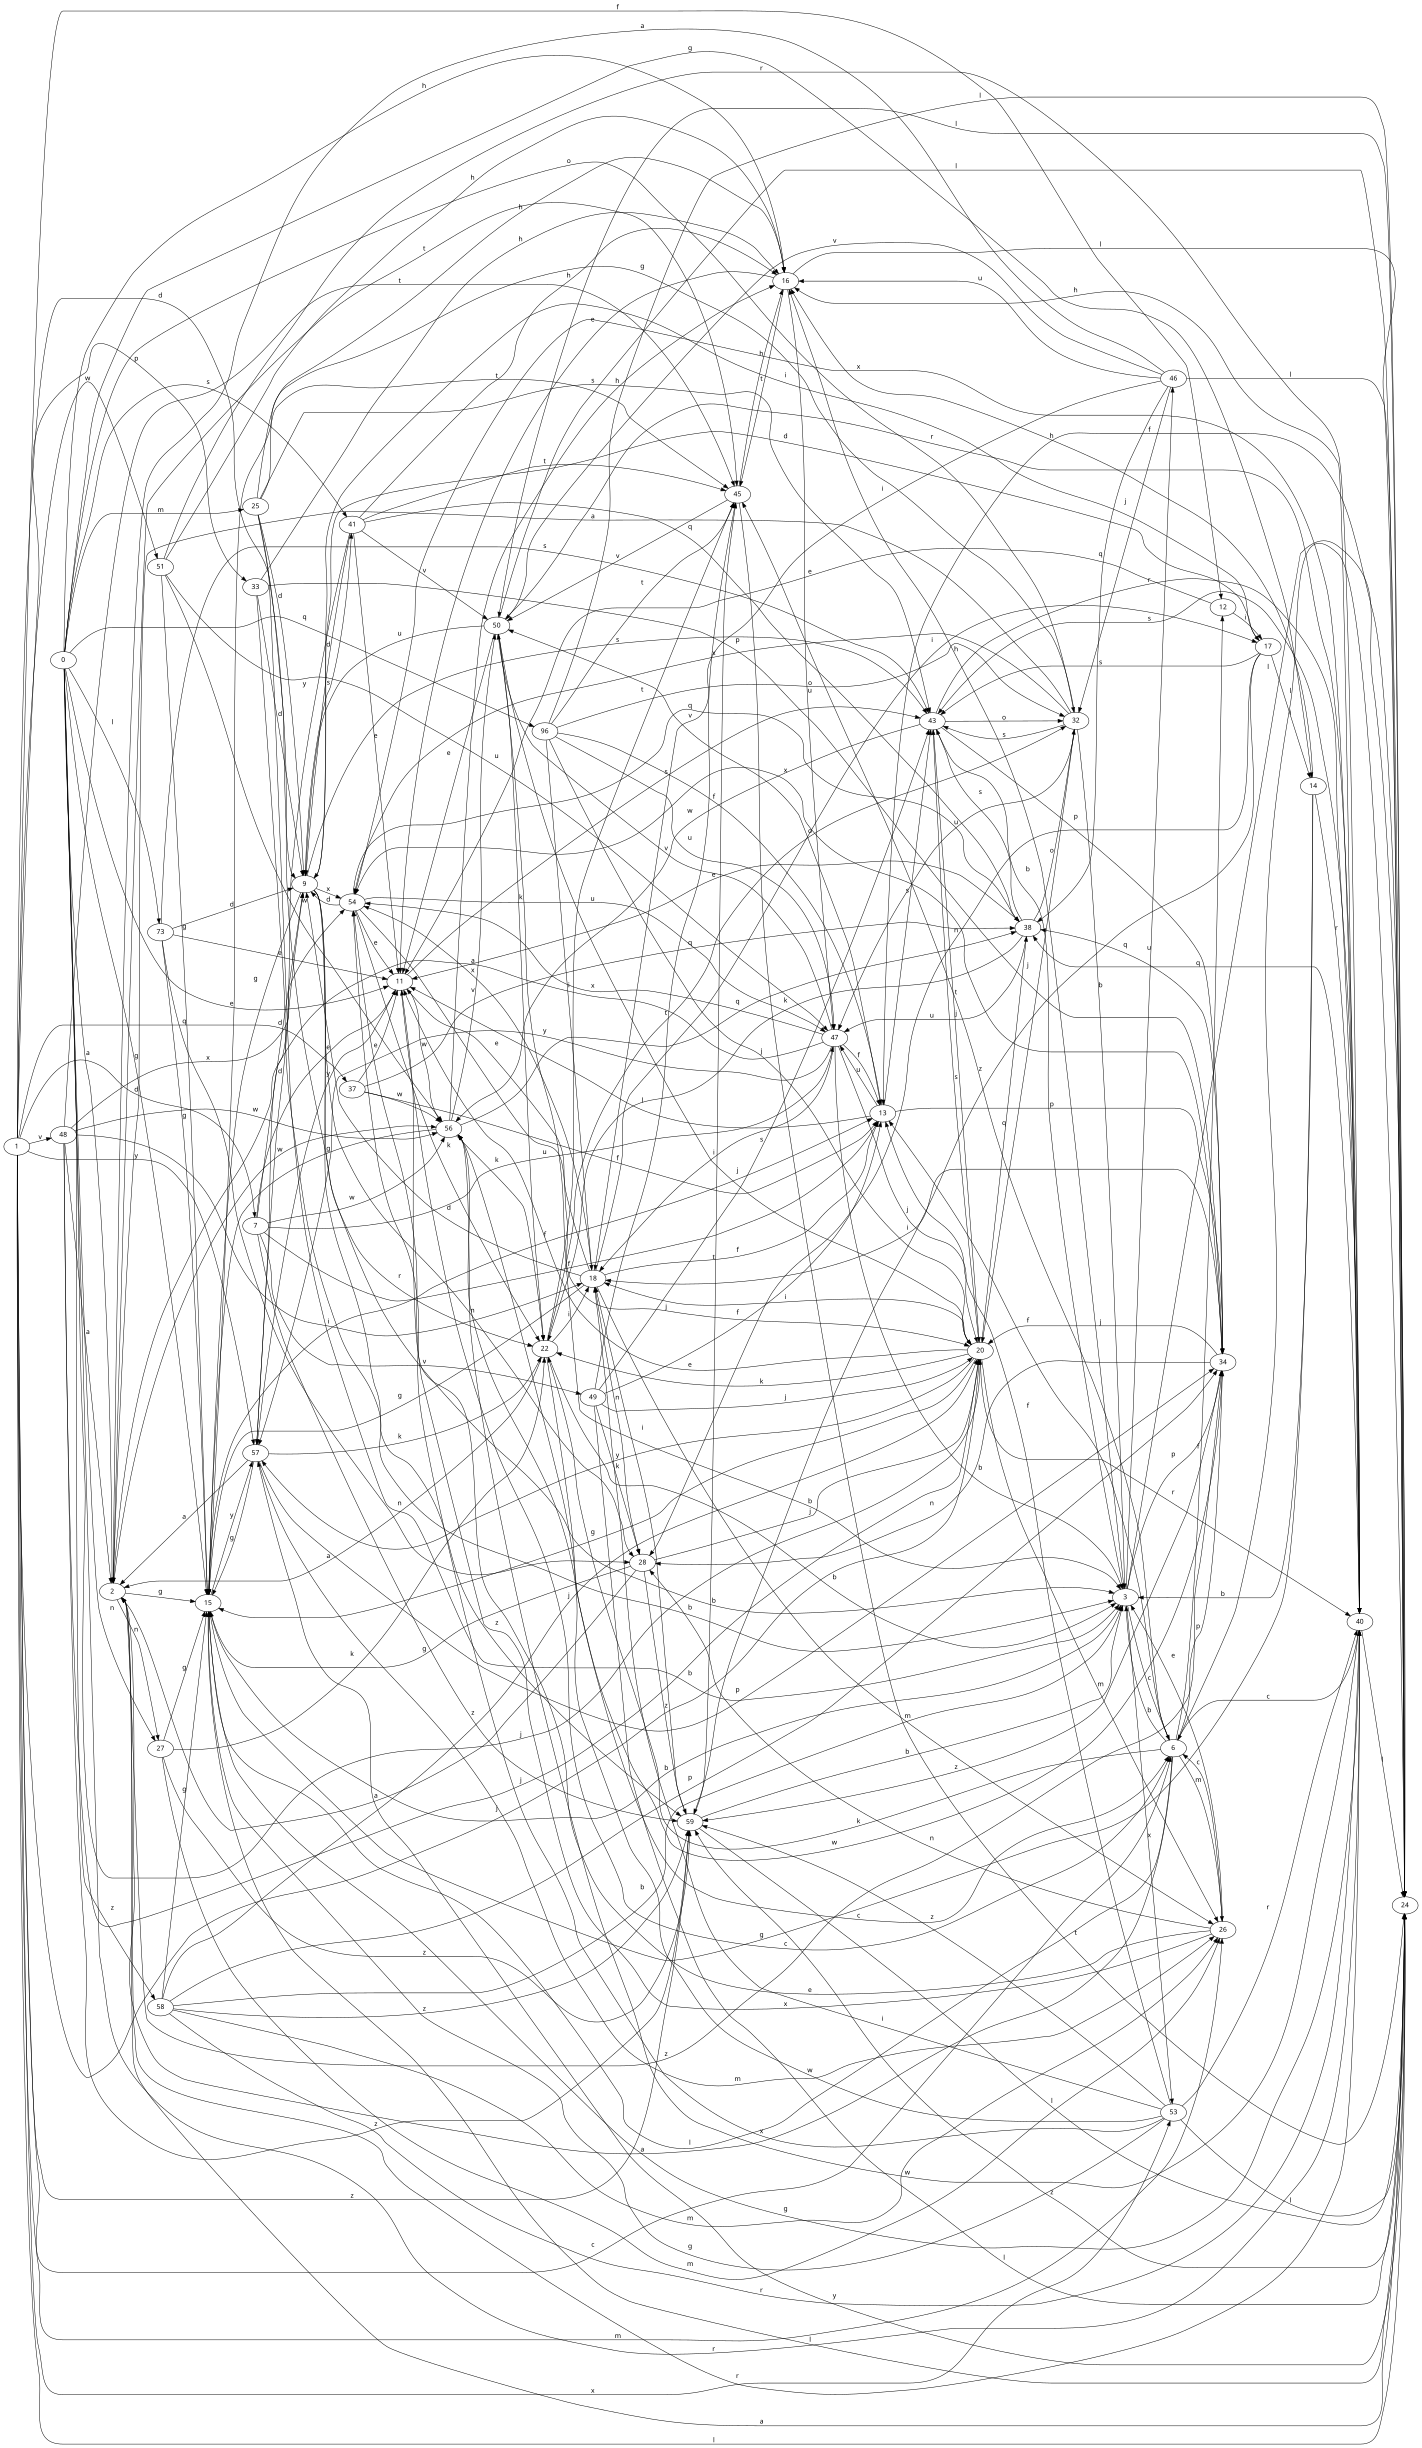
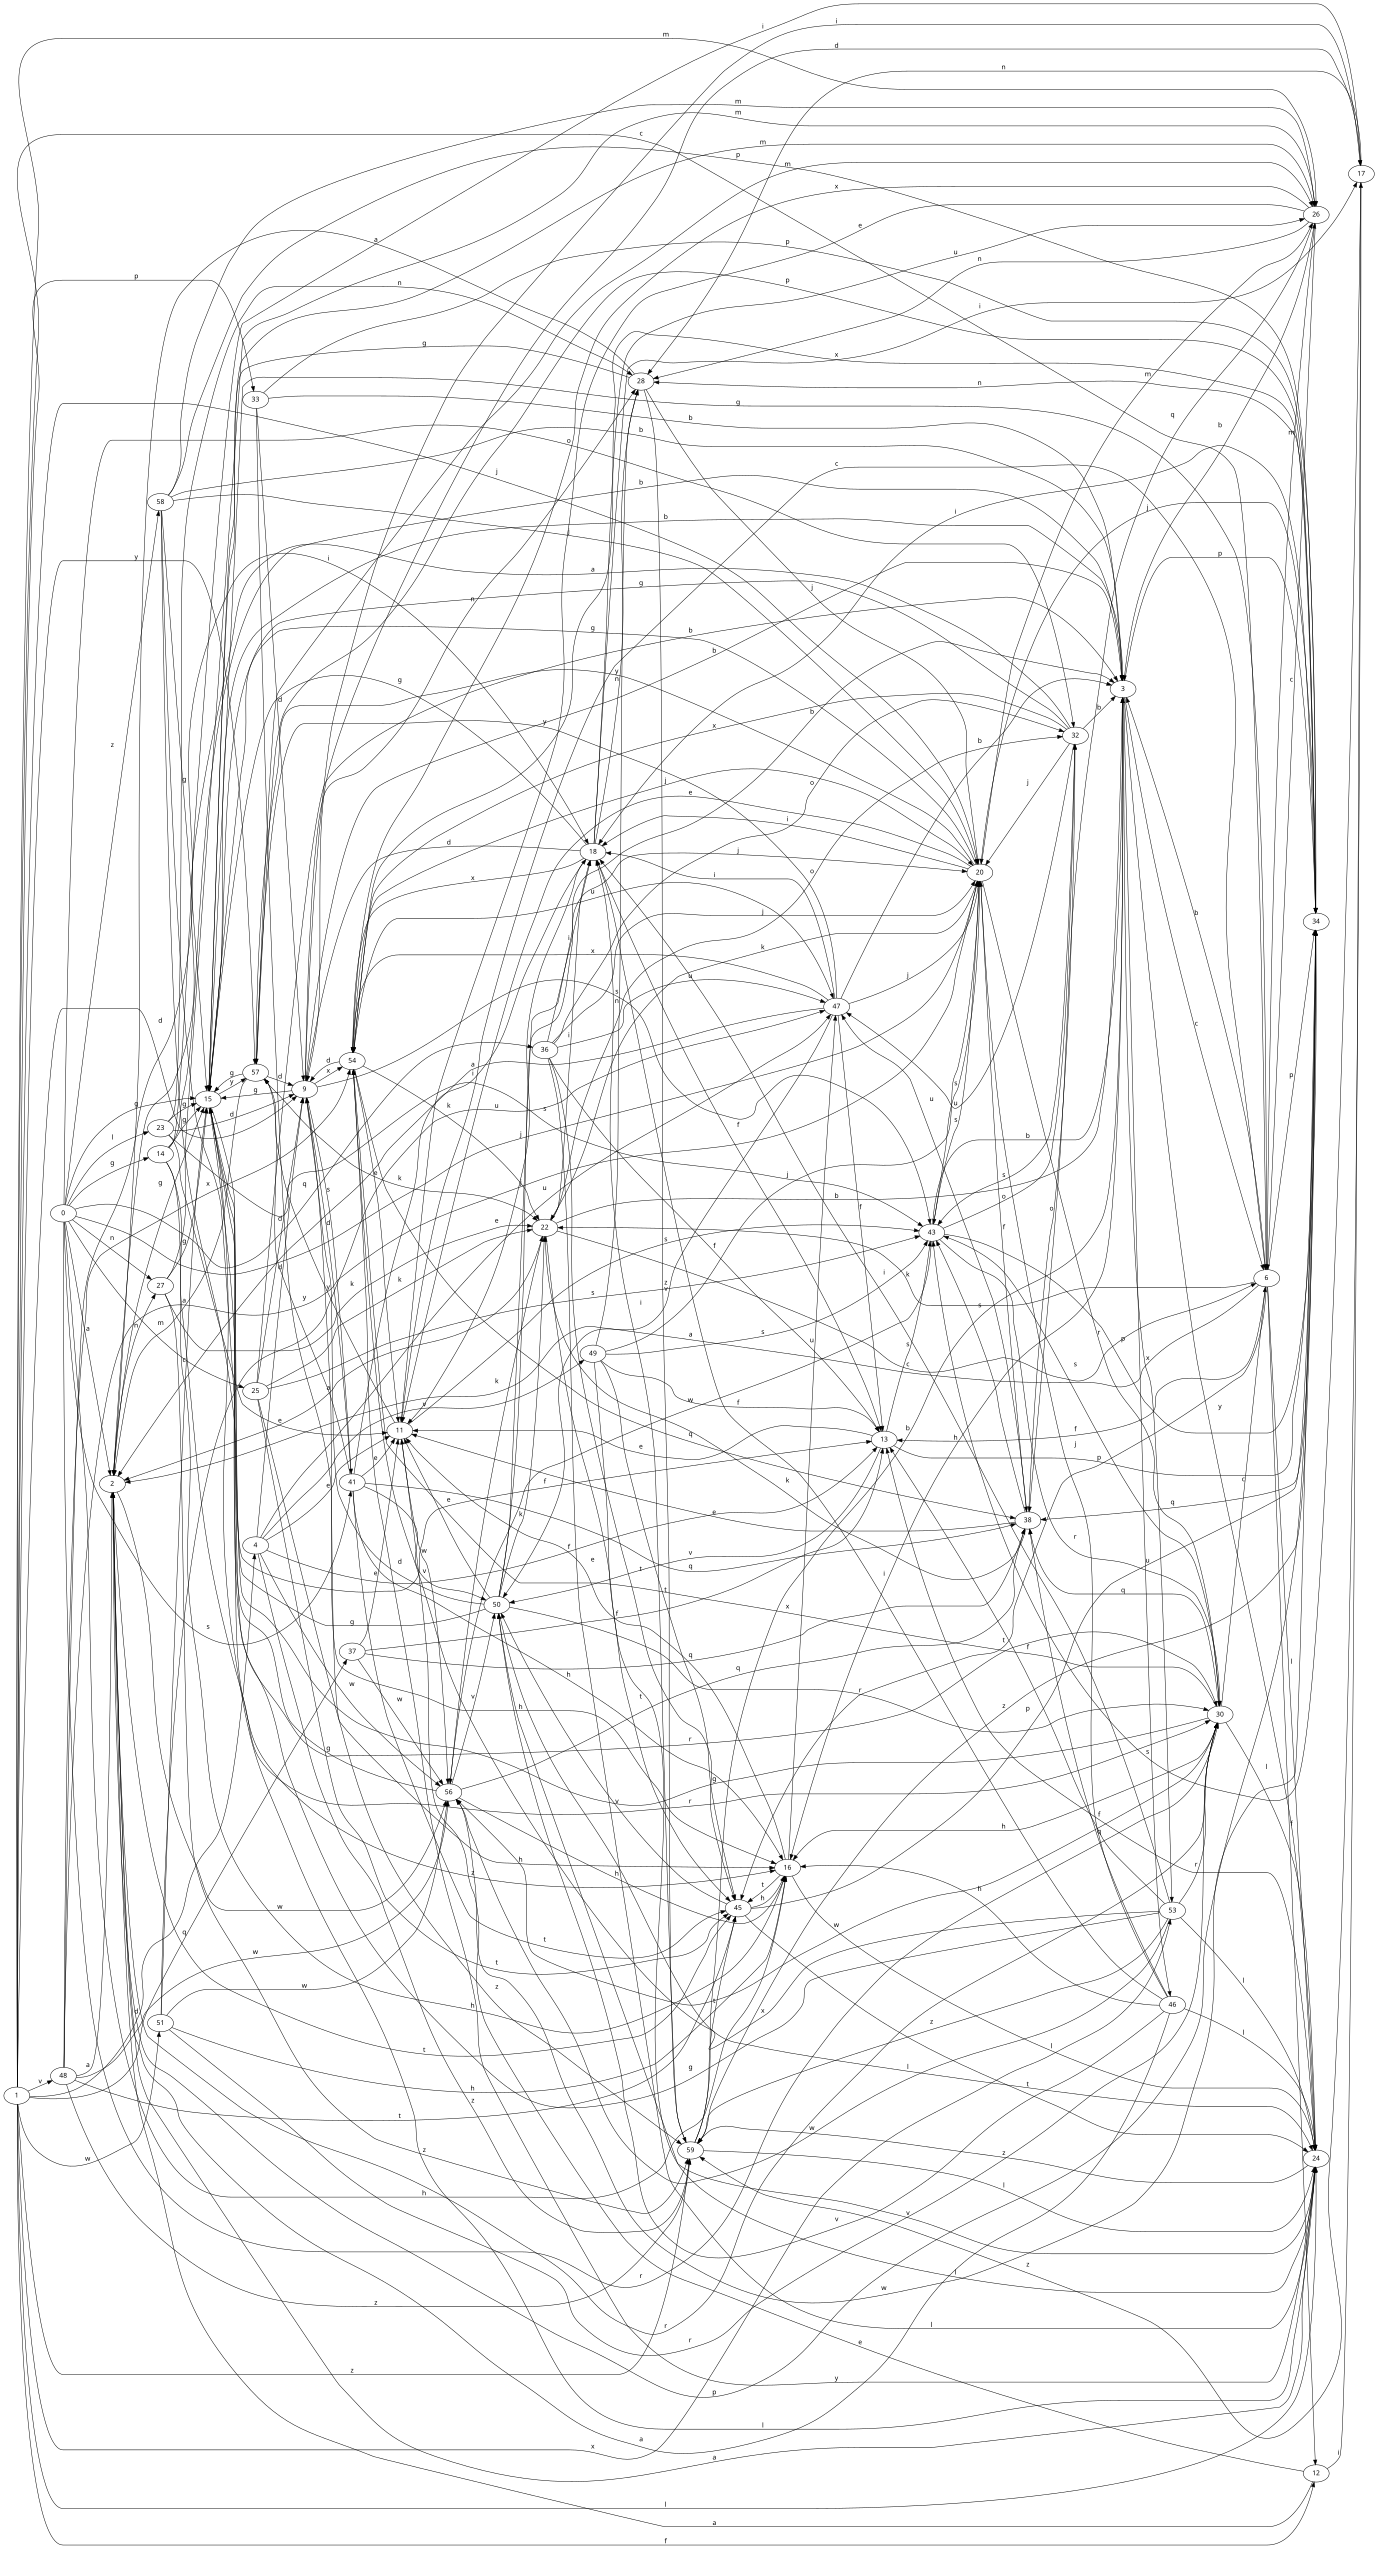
(956, 124) -> (908, 2213)
(980, 278) -> (980, 1889)
none -> (390, 303)
(1125, 547) -> (1062, 1448)
(400, 634) -> (400, 1562)
(1268, 667) -> (1220, 1407)
(1292, 720) -> (456, 197)
(545, 731) -> (545, 1050)
none -> (1080, 837)
(136, 922) -> none
(184, 927) -> (184, 1360)
(161, 932) -> (161, 1128)
(956, 1014) -> (956, 1083)
(860, 1078) -> none
(643, 1101) -> (641, 1447)
(1004, 1123) -> (1004, 1228)
none -> (419, 1146)
(256, 1226) -> (256, 1545)
(400, 1276) -> (400, 1280)
(618, 1466) -> (617, 1001)
none -> (1223, 1527)
none -> (247, 1579)
(1360, 1622) -> (1220, 1715)
(1174, 1656) -> (1220, 426)
(908, 1716) -> (956, 253)
(470, 2007) -> (198, 1230)
(666, 2054) -> (714, 2392)
(690, 2143) -> (738, 402)
(802, 2291) -> (524, 2144)
none -> (331, 2441)
